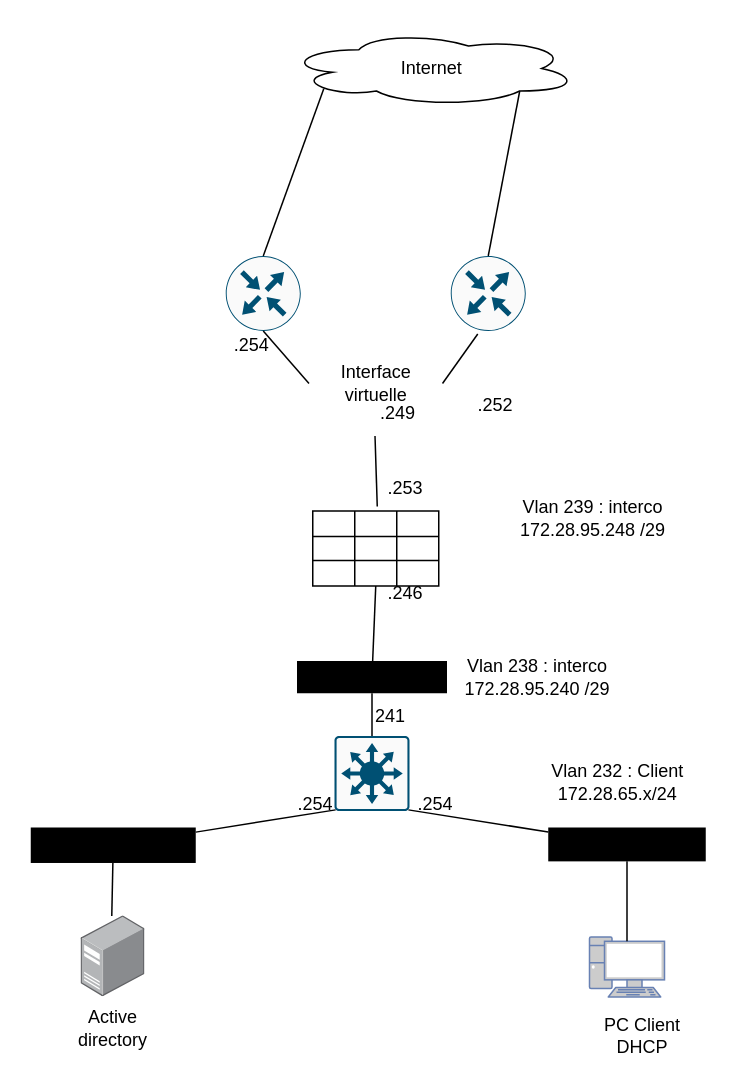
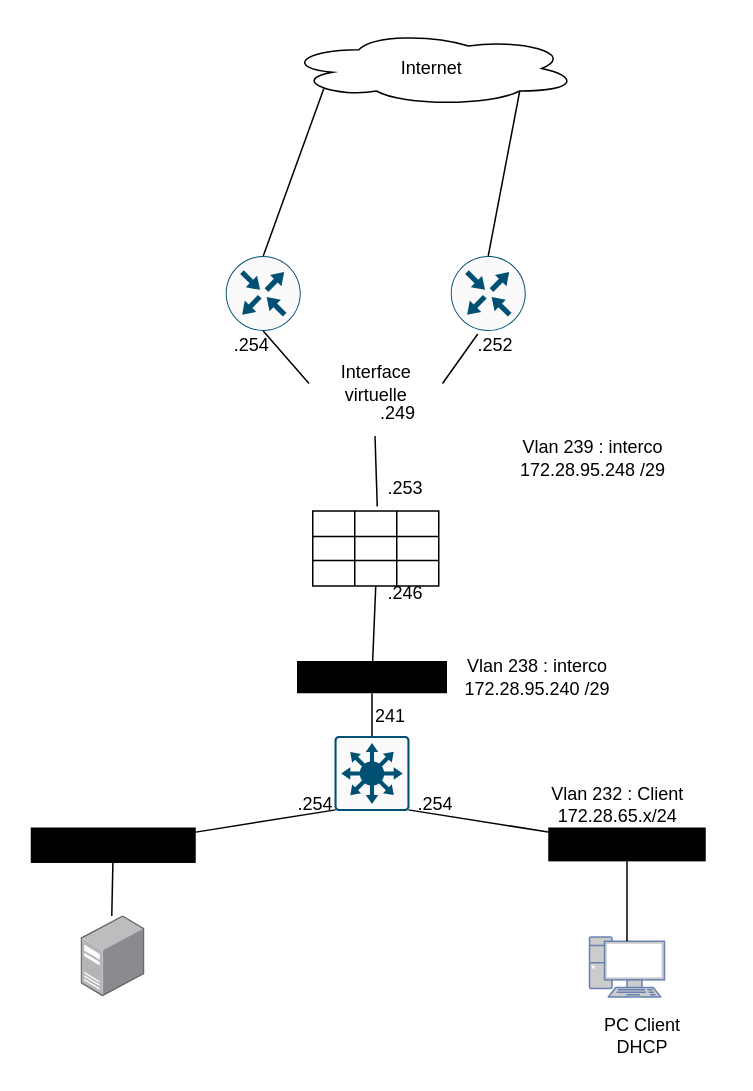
(496, 406) -> (496, 346)
(593, 518) -> (593, 458)
(618, 782) -> (618, 805)
(113, 1028) -> none
